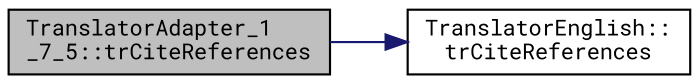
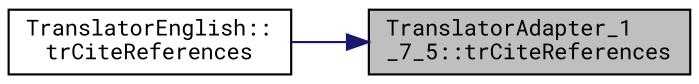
(358, 42) -> (319, 42)
